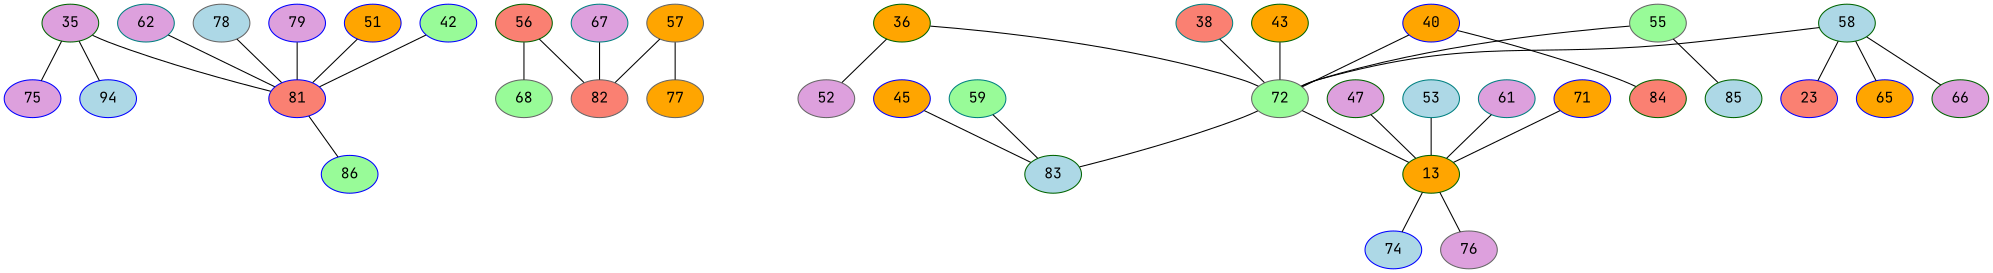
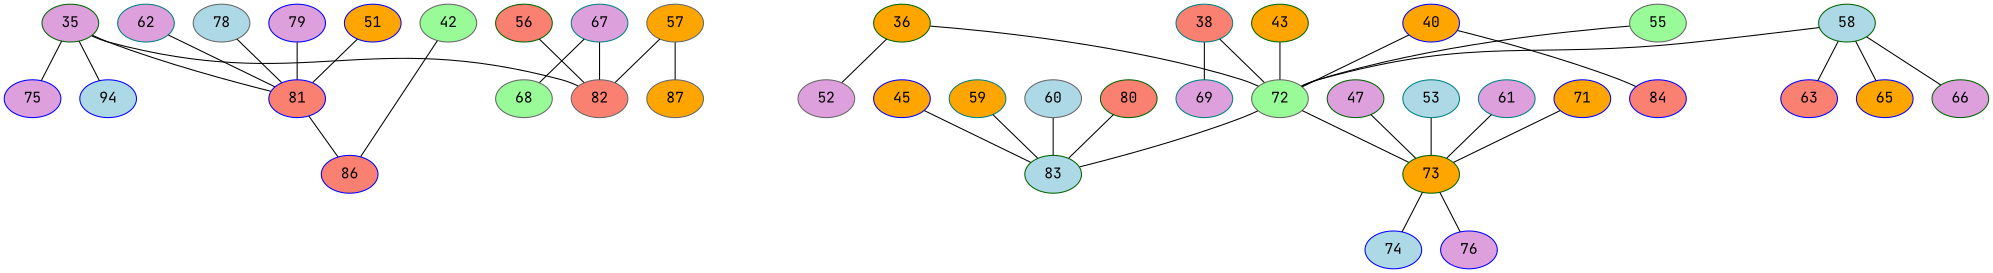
(448, 23) -> (448, 23)
none -> (323, 61)
(373, 61) -> (399, 99)
(524, 61) -> (566, 56)
(675, 99) -> (675, 99)
(978, 99) -> (978, 99)
none -> (1053, 99)
none -> (1129, 99)
none -> (1204, 99)
(1658, 99) -> (1658, 99)
(1734, 99) -> none
(1809, 99) -> (1809, 99)
(350, 174) -> (350, 174)
(1431, 174) -> (1431, 174)
(1469, 250) -> (1469, 250)
